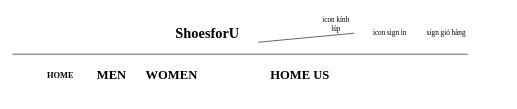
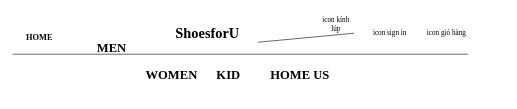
(450, 33) -> (450, 33)
(60, 75) -> (39, 36)
(111, 75) -> (111, 48)
none -> (228, 75)
